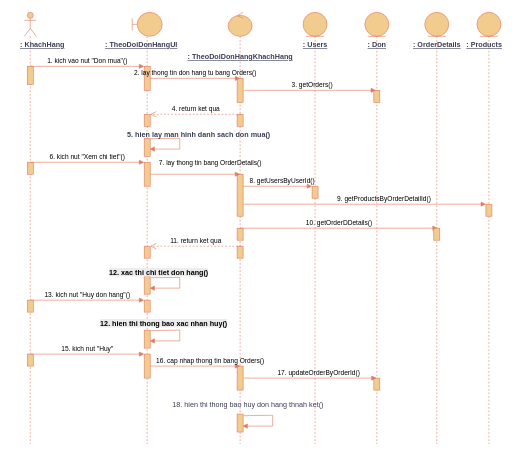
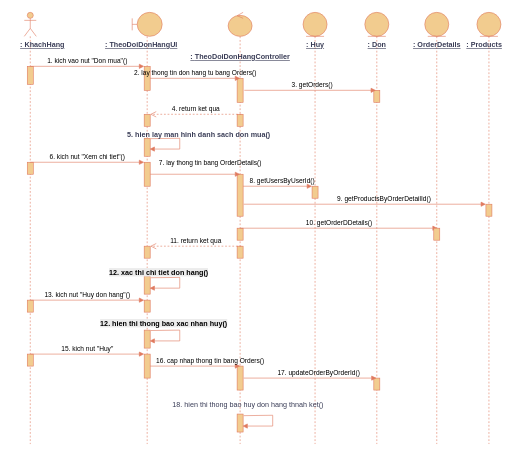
(316, 45) -> (316, 45)
(241, 57) -> (241, 57)
